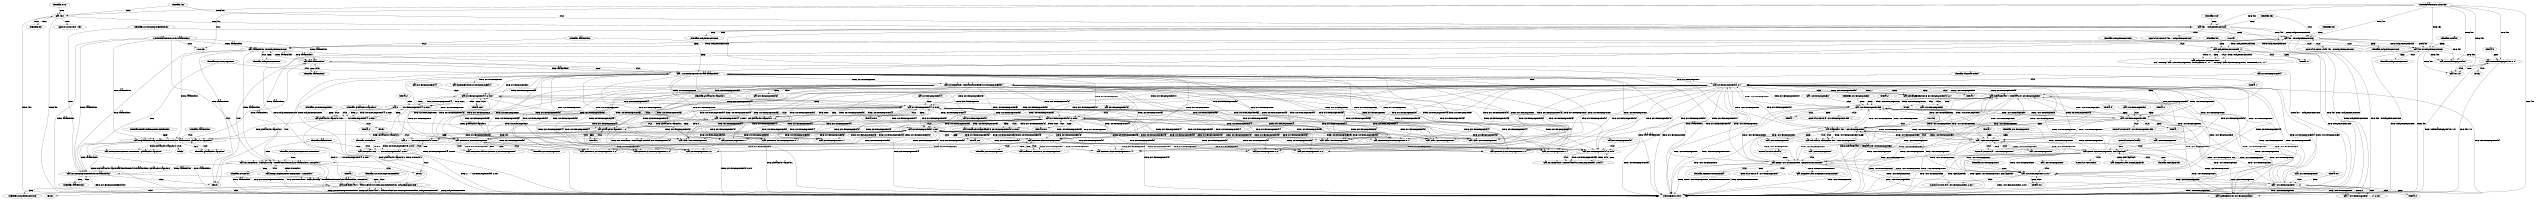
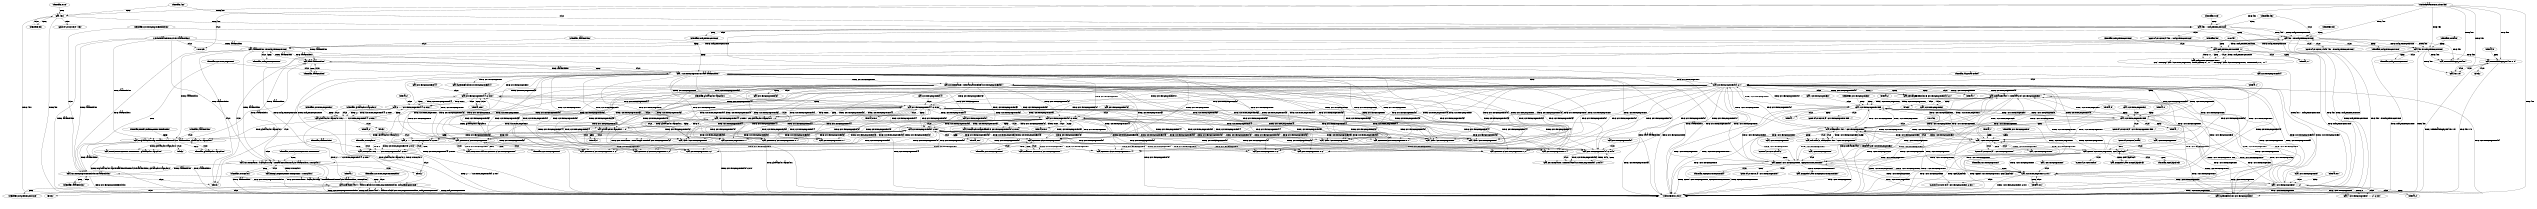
(2470, 68) -> (2470, 68)
